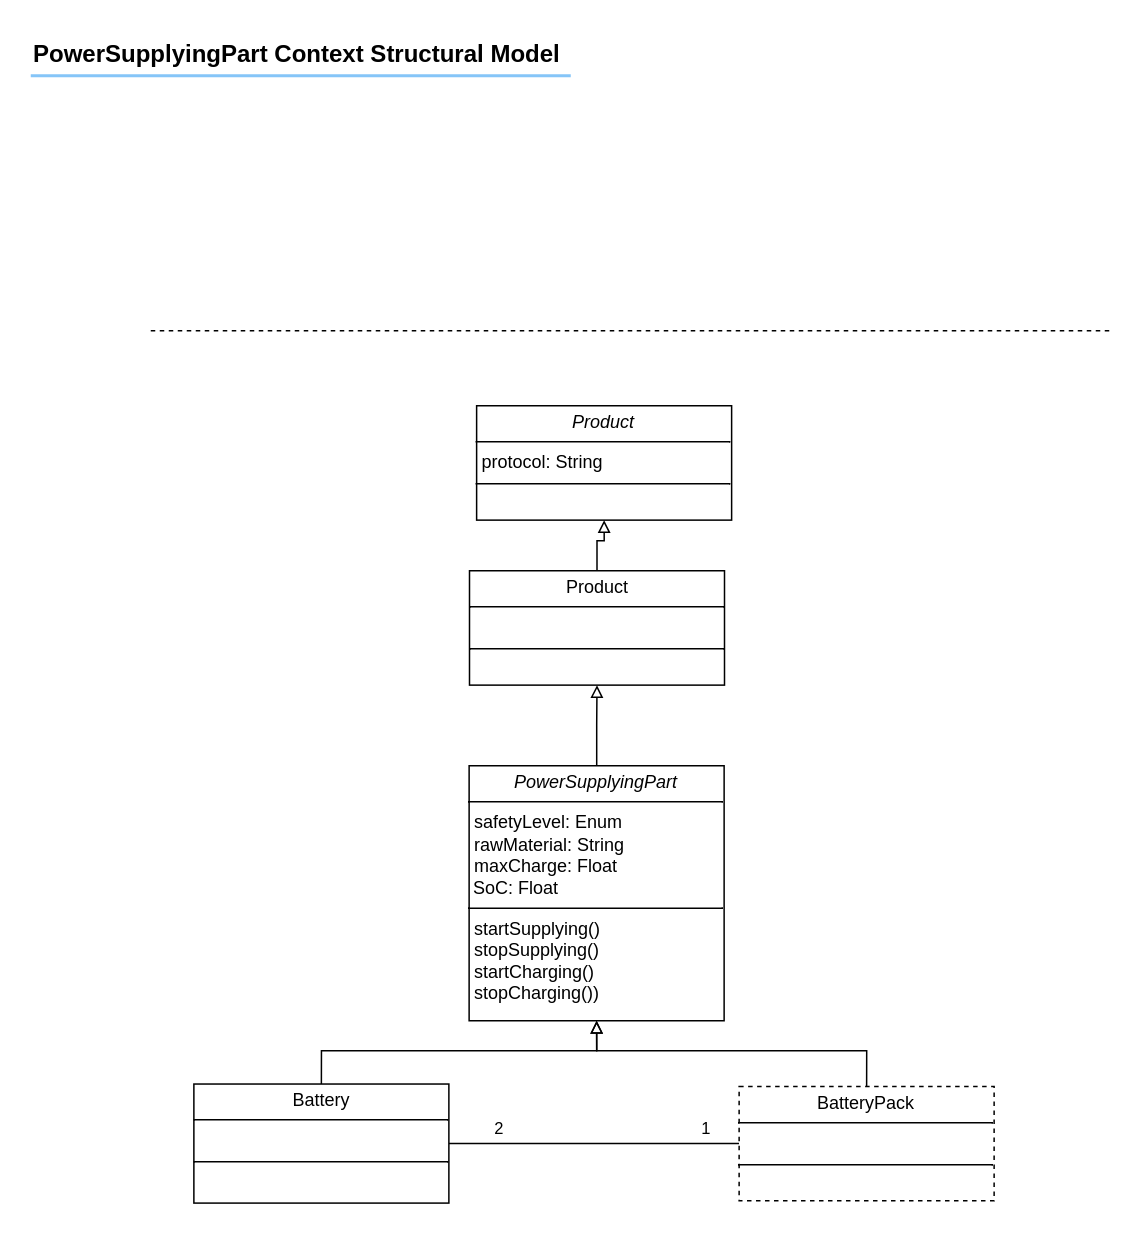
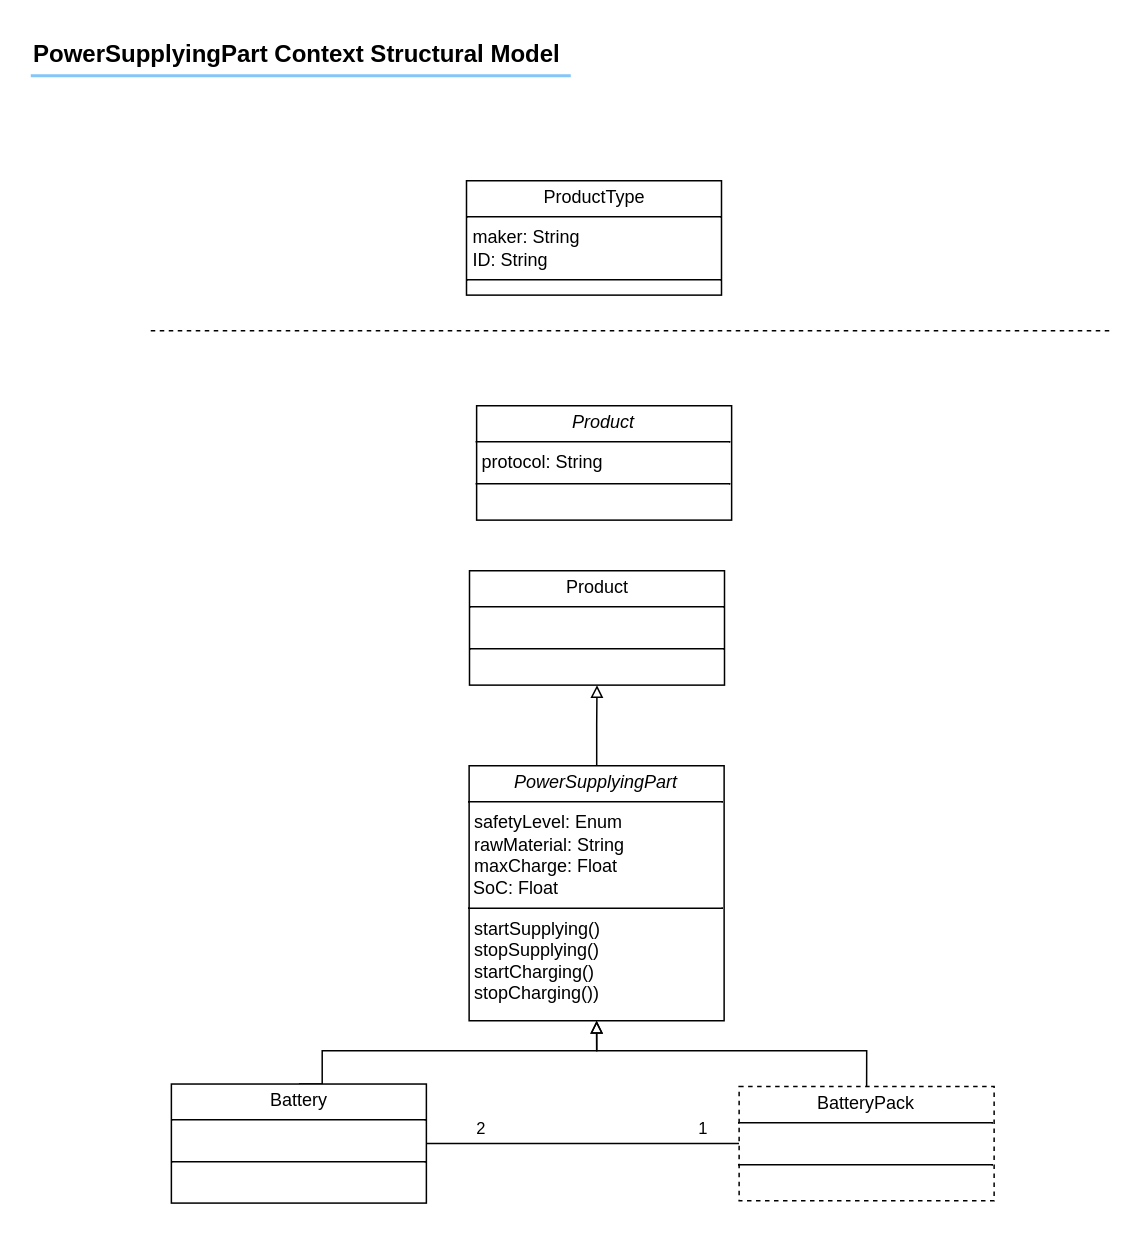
none -> (594, 238)
(597, 549) -> none
(321, 1144) -> (299, 1144)
